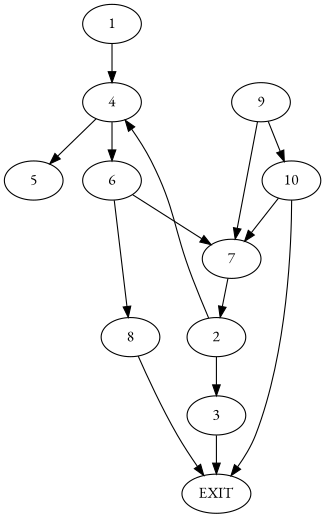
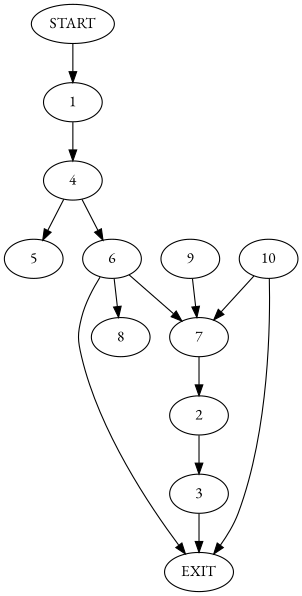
none -> (73, 24)
(274, 136) -> none
(177, 231) -> none
(165, 413) -> (103, 418)
